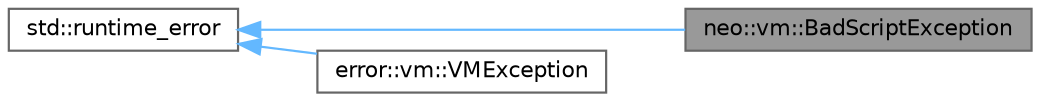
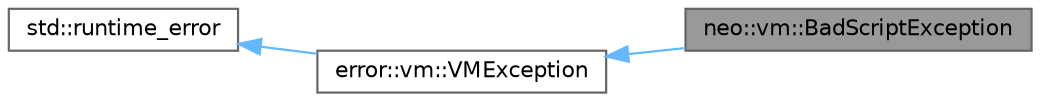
(473, 30) -> (657, 51)
